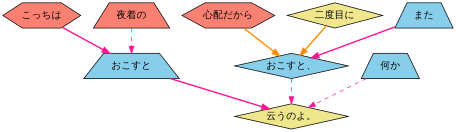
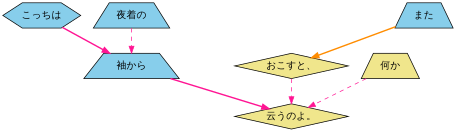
(42, 15) -> (42, 15)
(132, 15) -> (132, 15)
(228, 15) -> none
(335, 15) -> none
(357, 41) -> (357, 41)
(132, 66) -> (132, 66)
(291, 66) -> (291, 66)
(390, 66) -> (390, 66)
